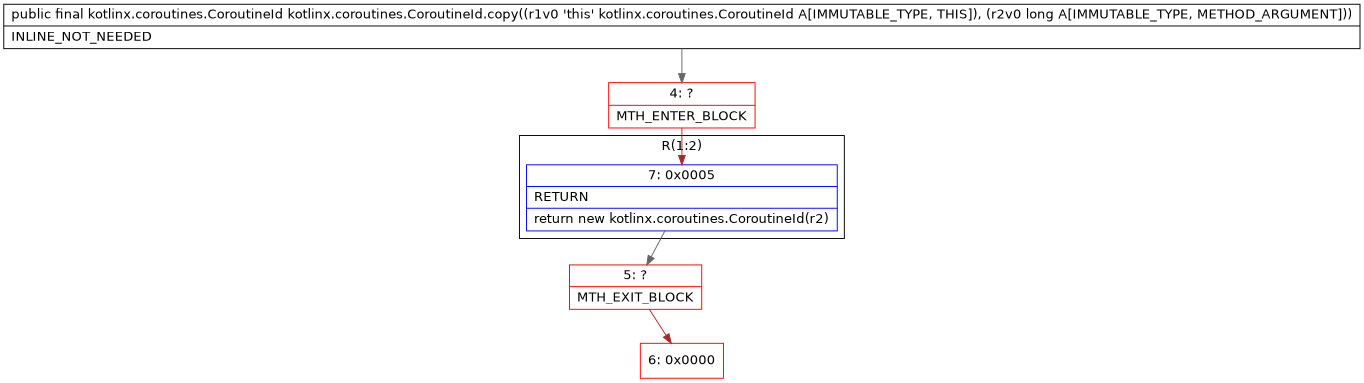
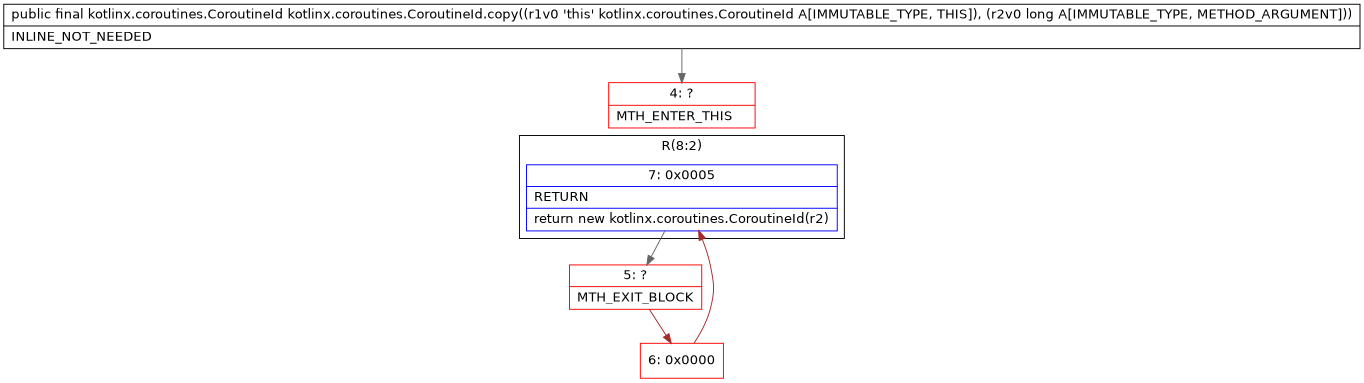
(682, 116) -> (675, 116)
(682, 142) -> (713, 293)
(682, 146) -> (682, 146)
